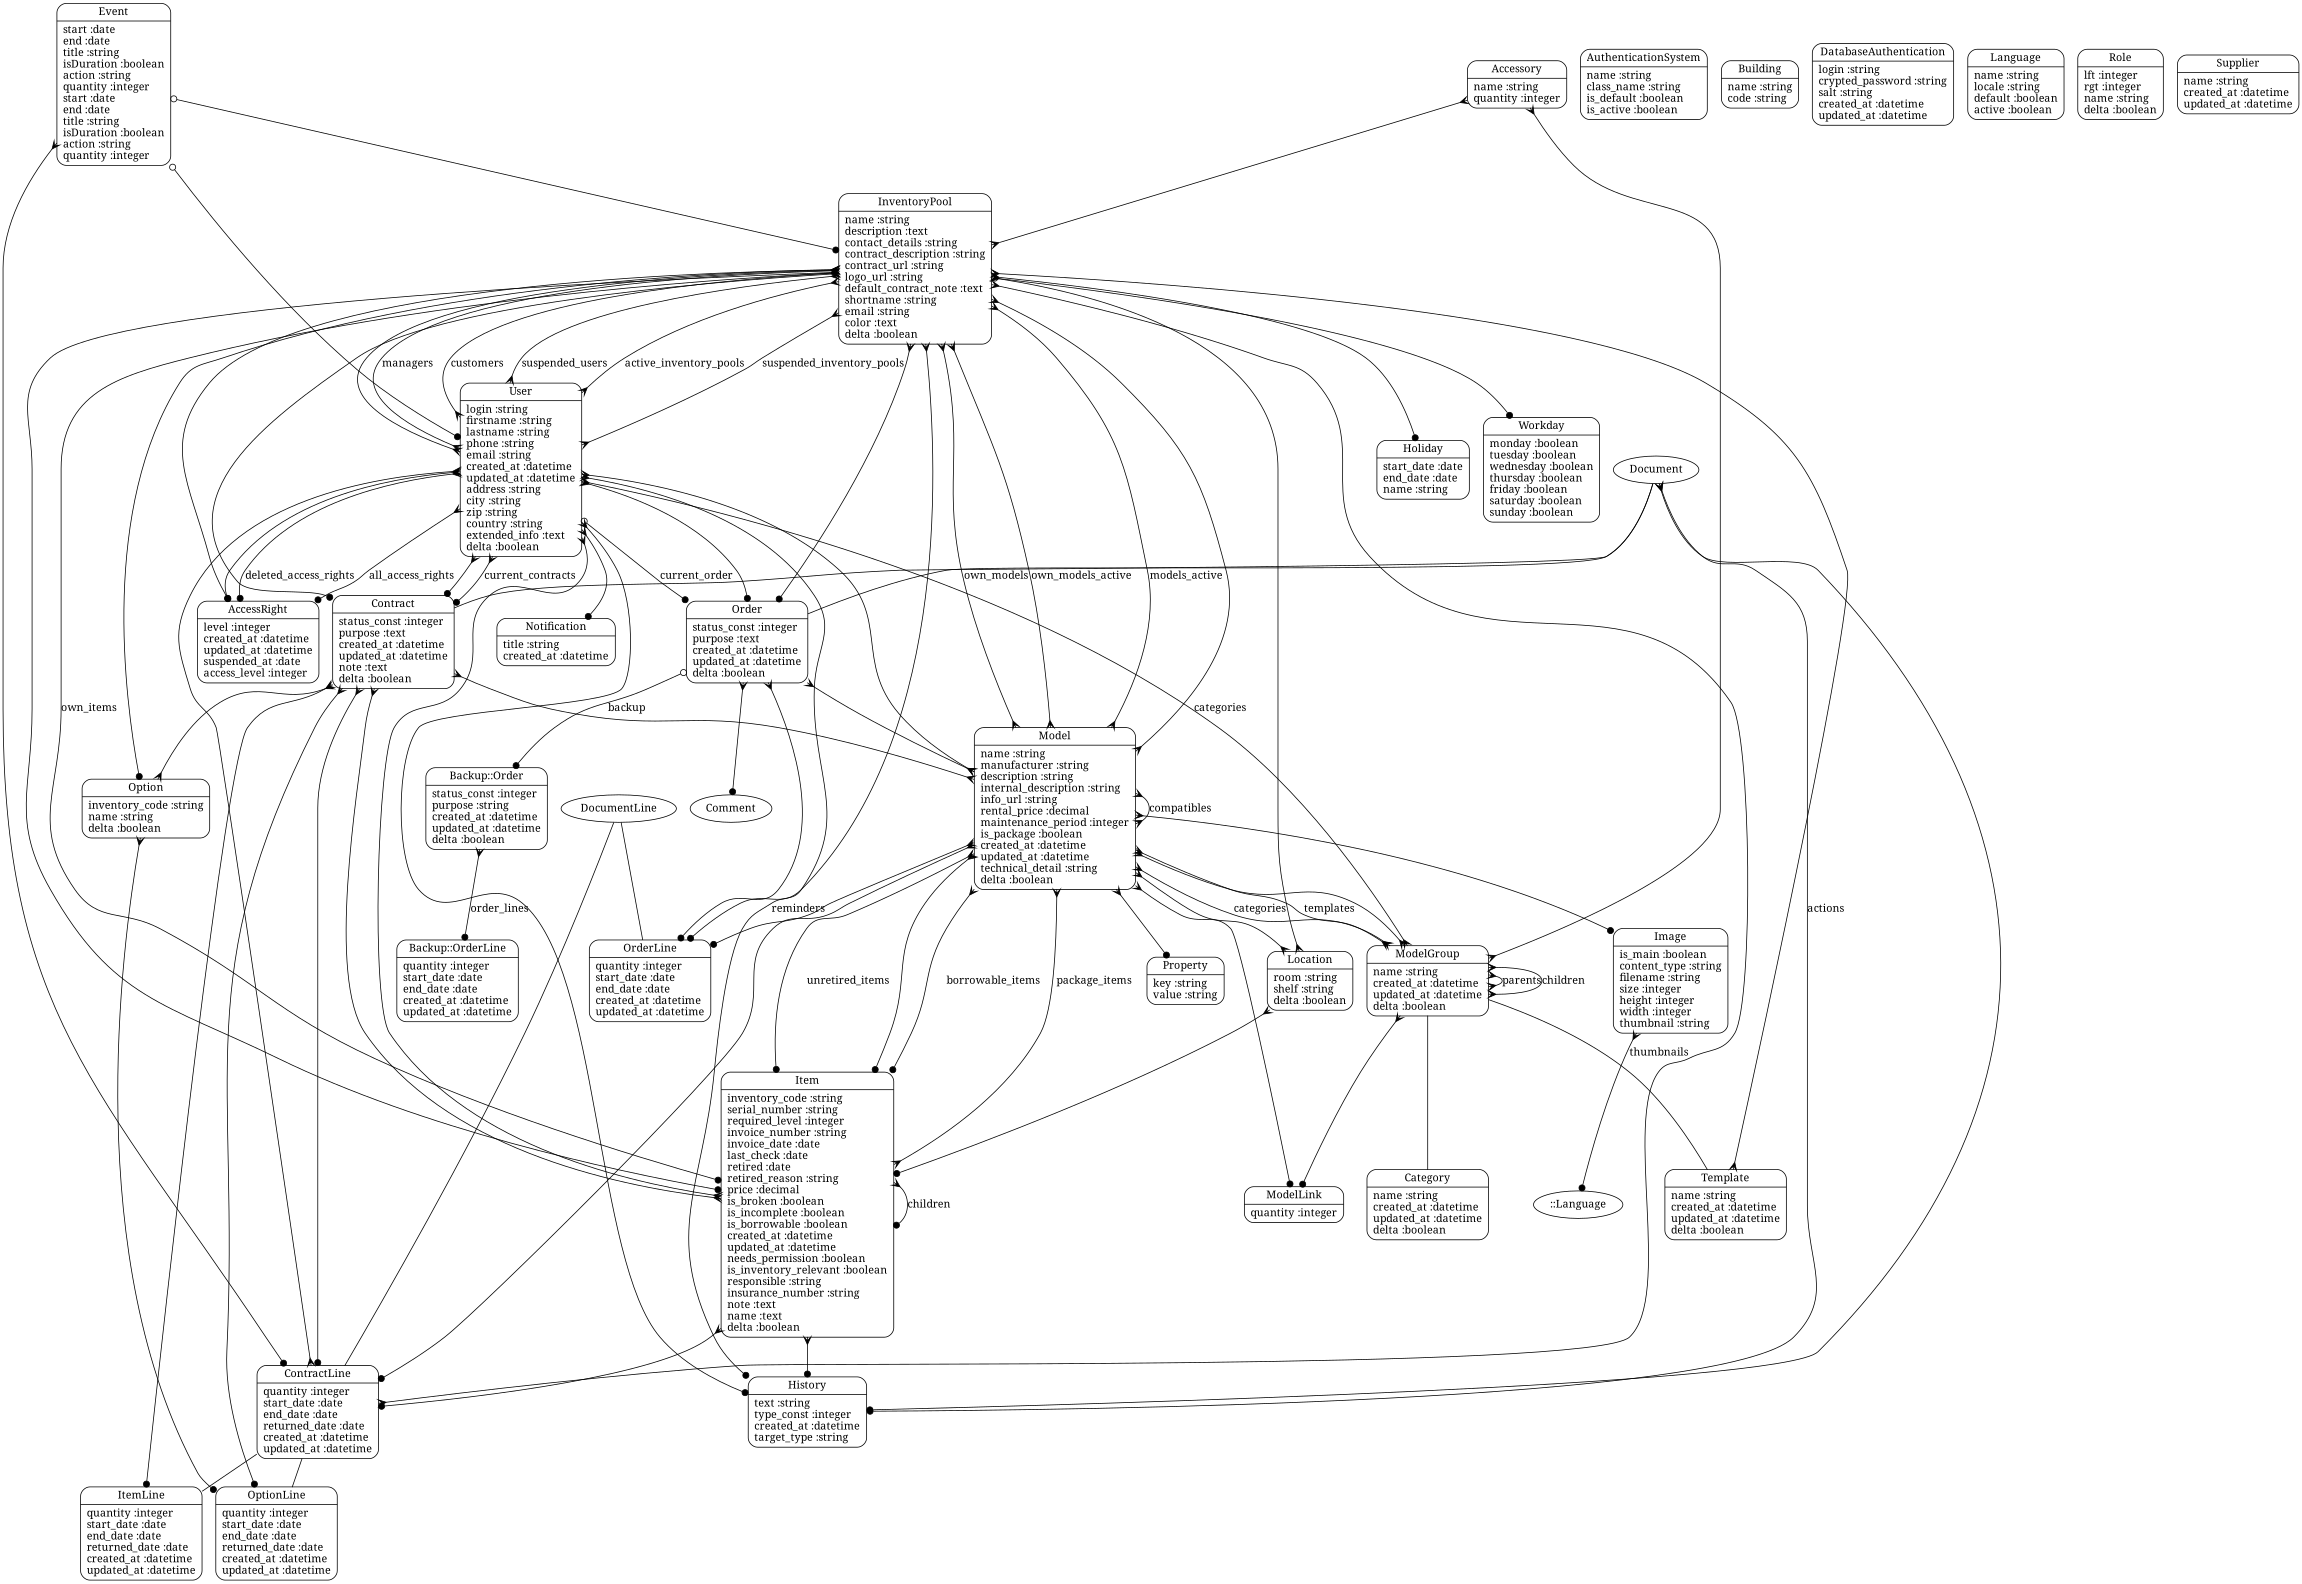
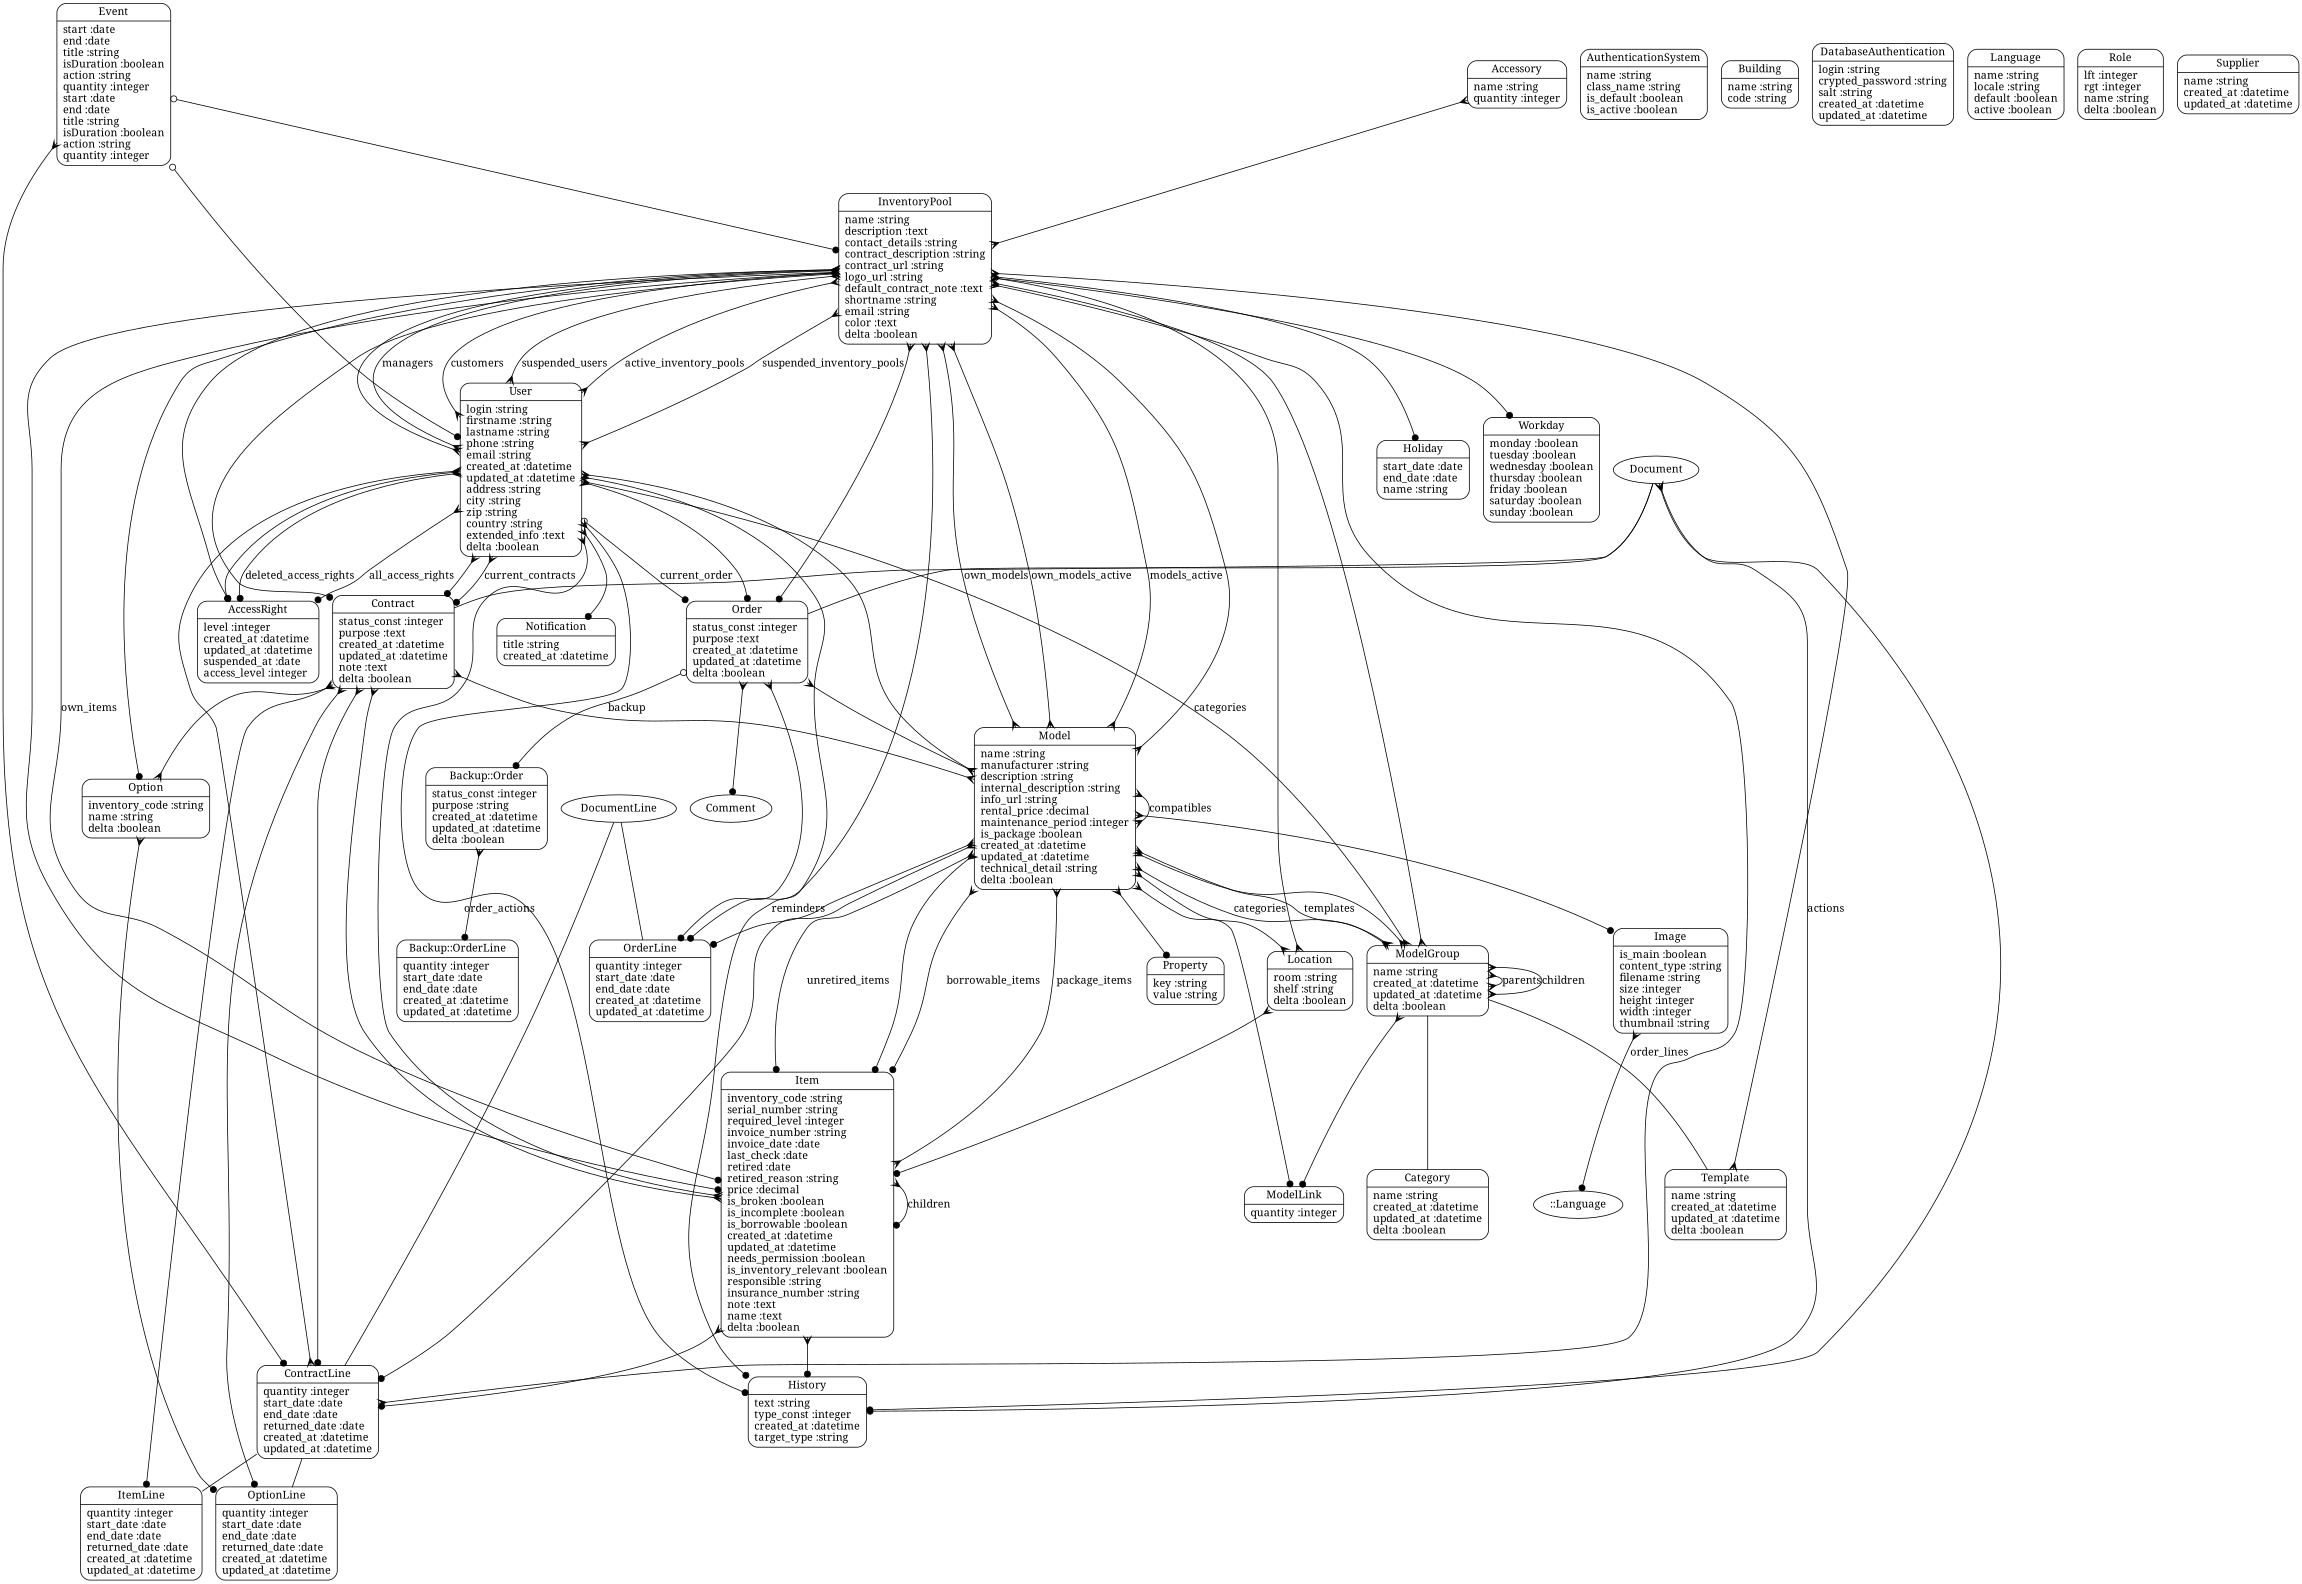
(1720, 548) -> (1327, 513)
(500, 909) -> (500, 909)
(1659, 1053) -> (1659, 1053)
